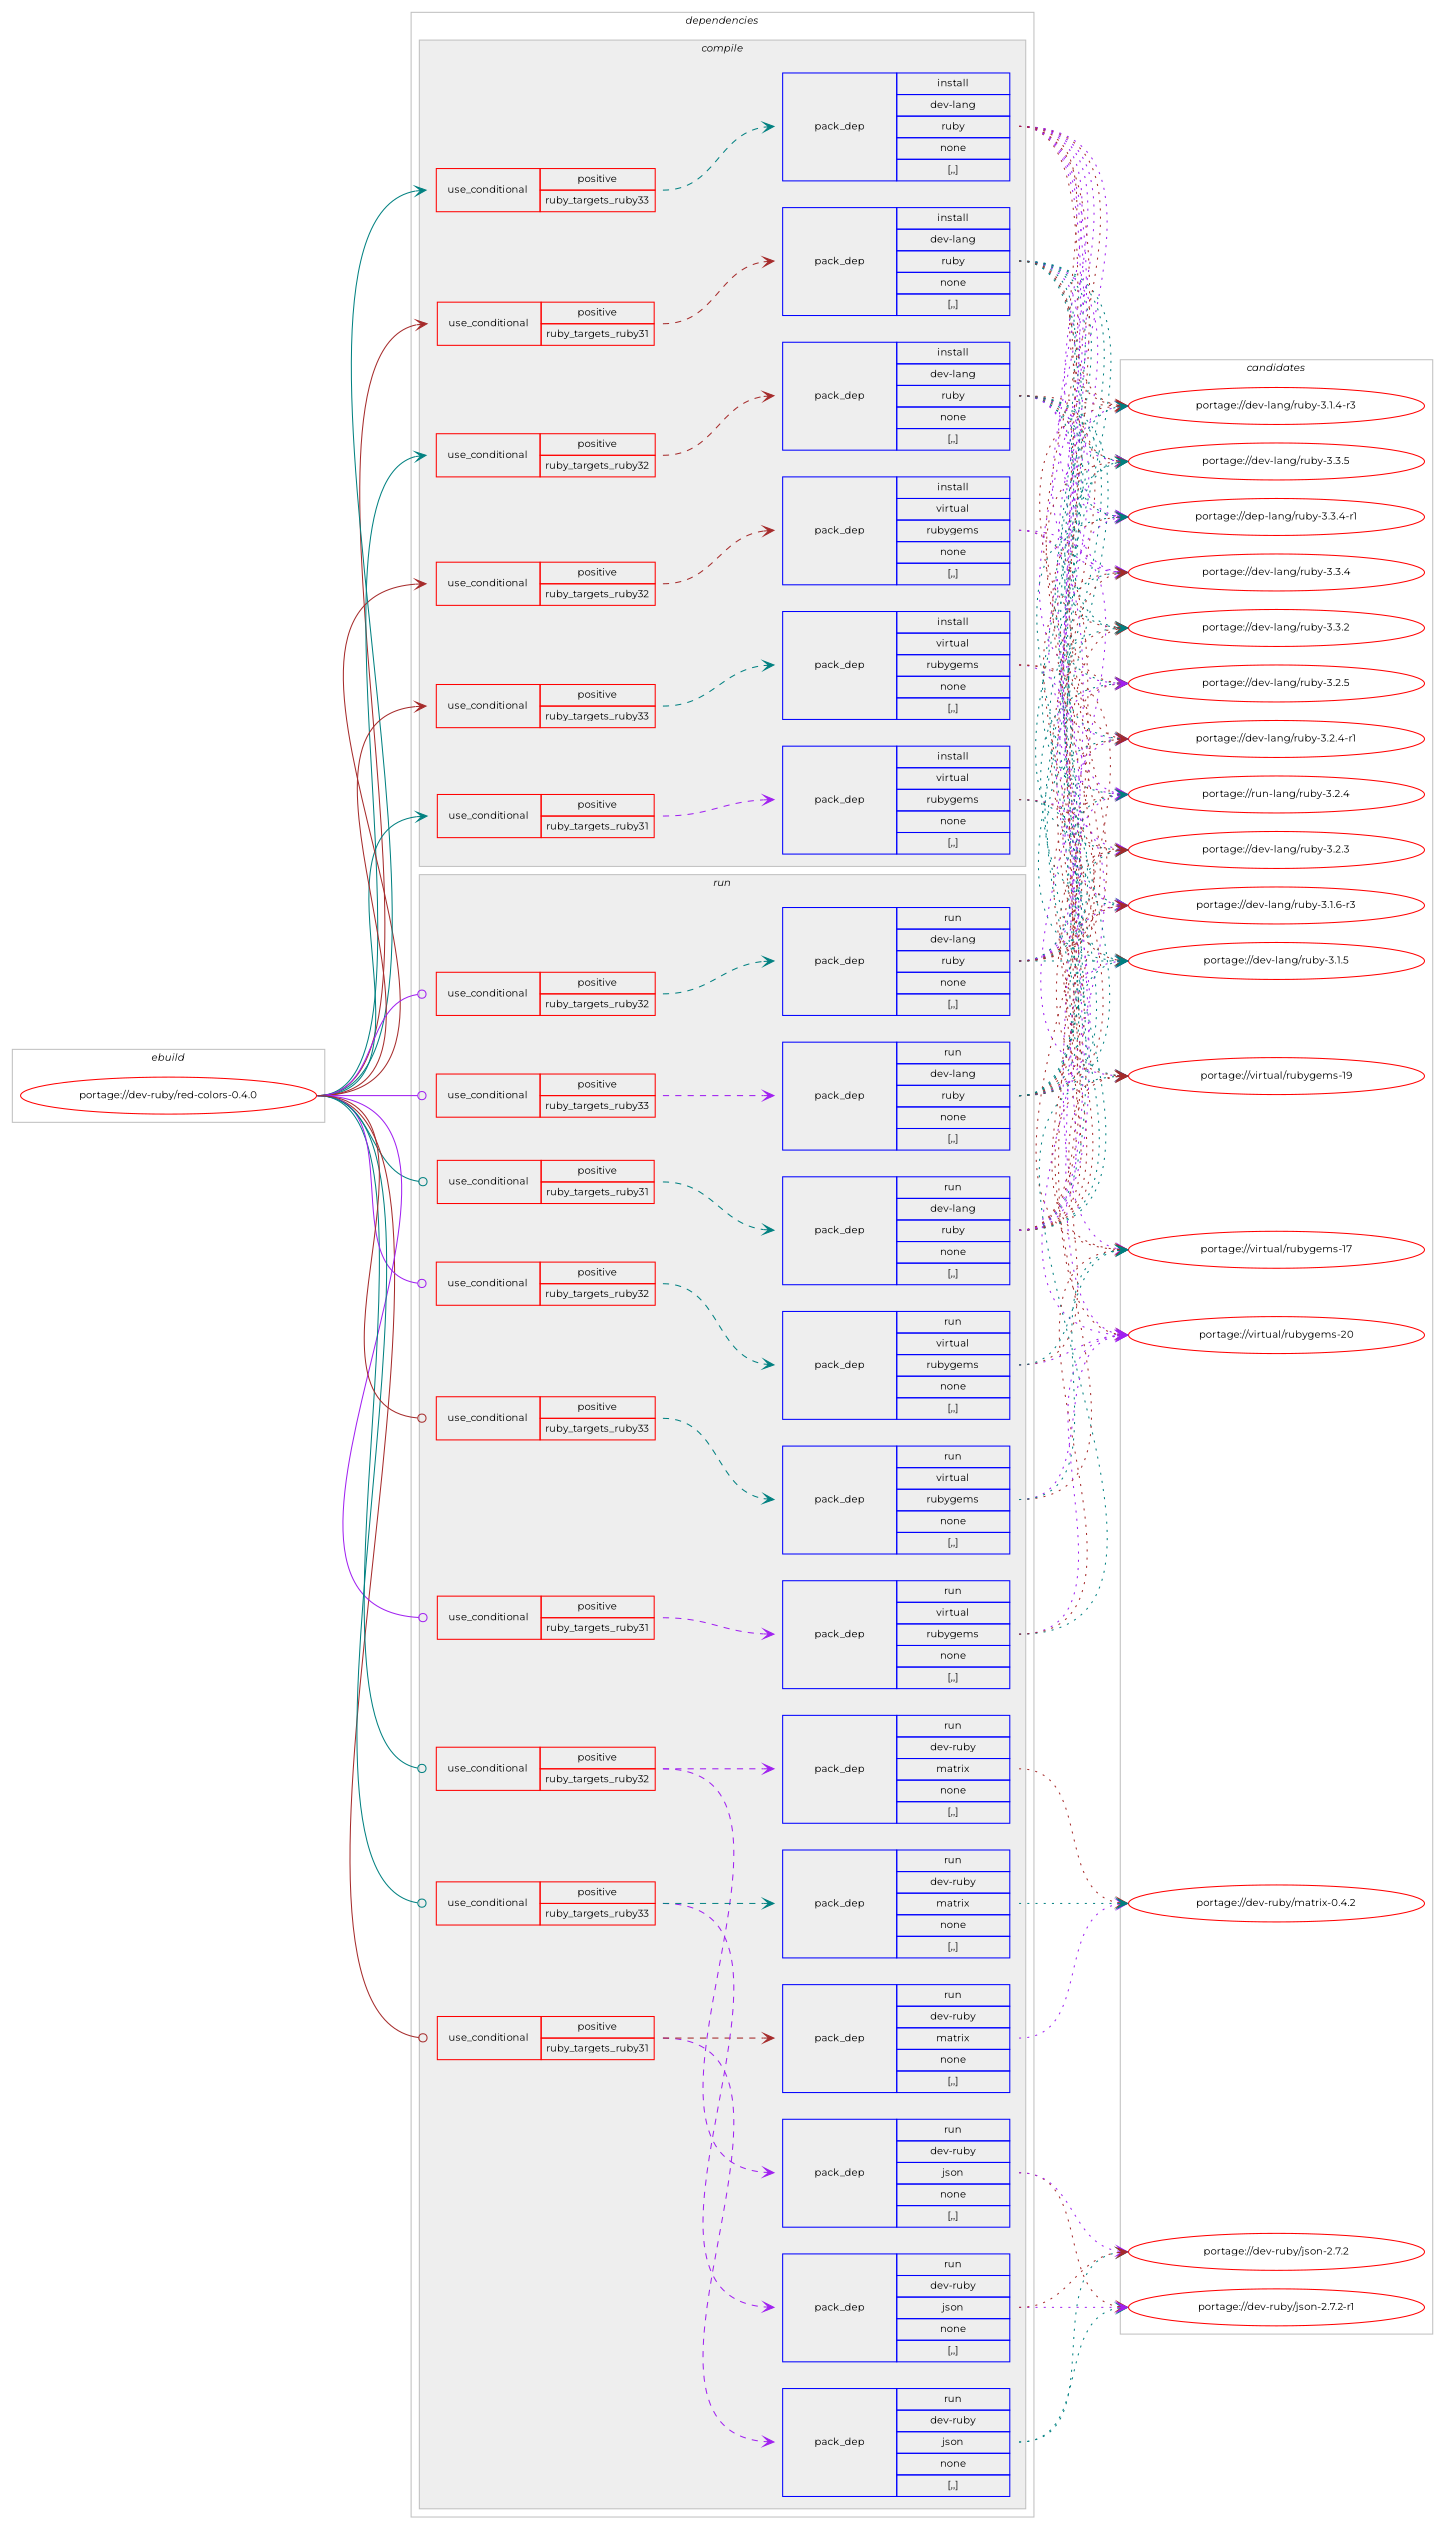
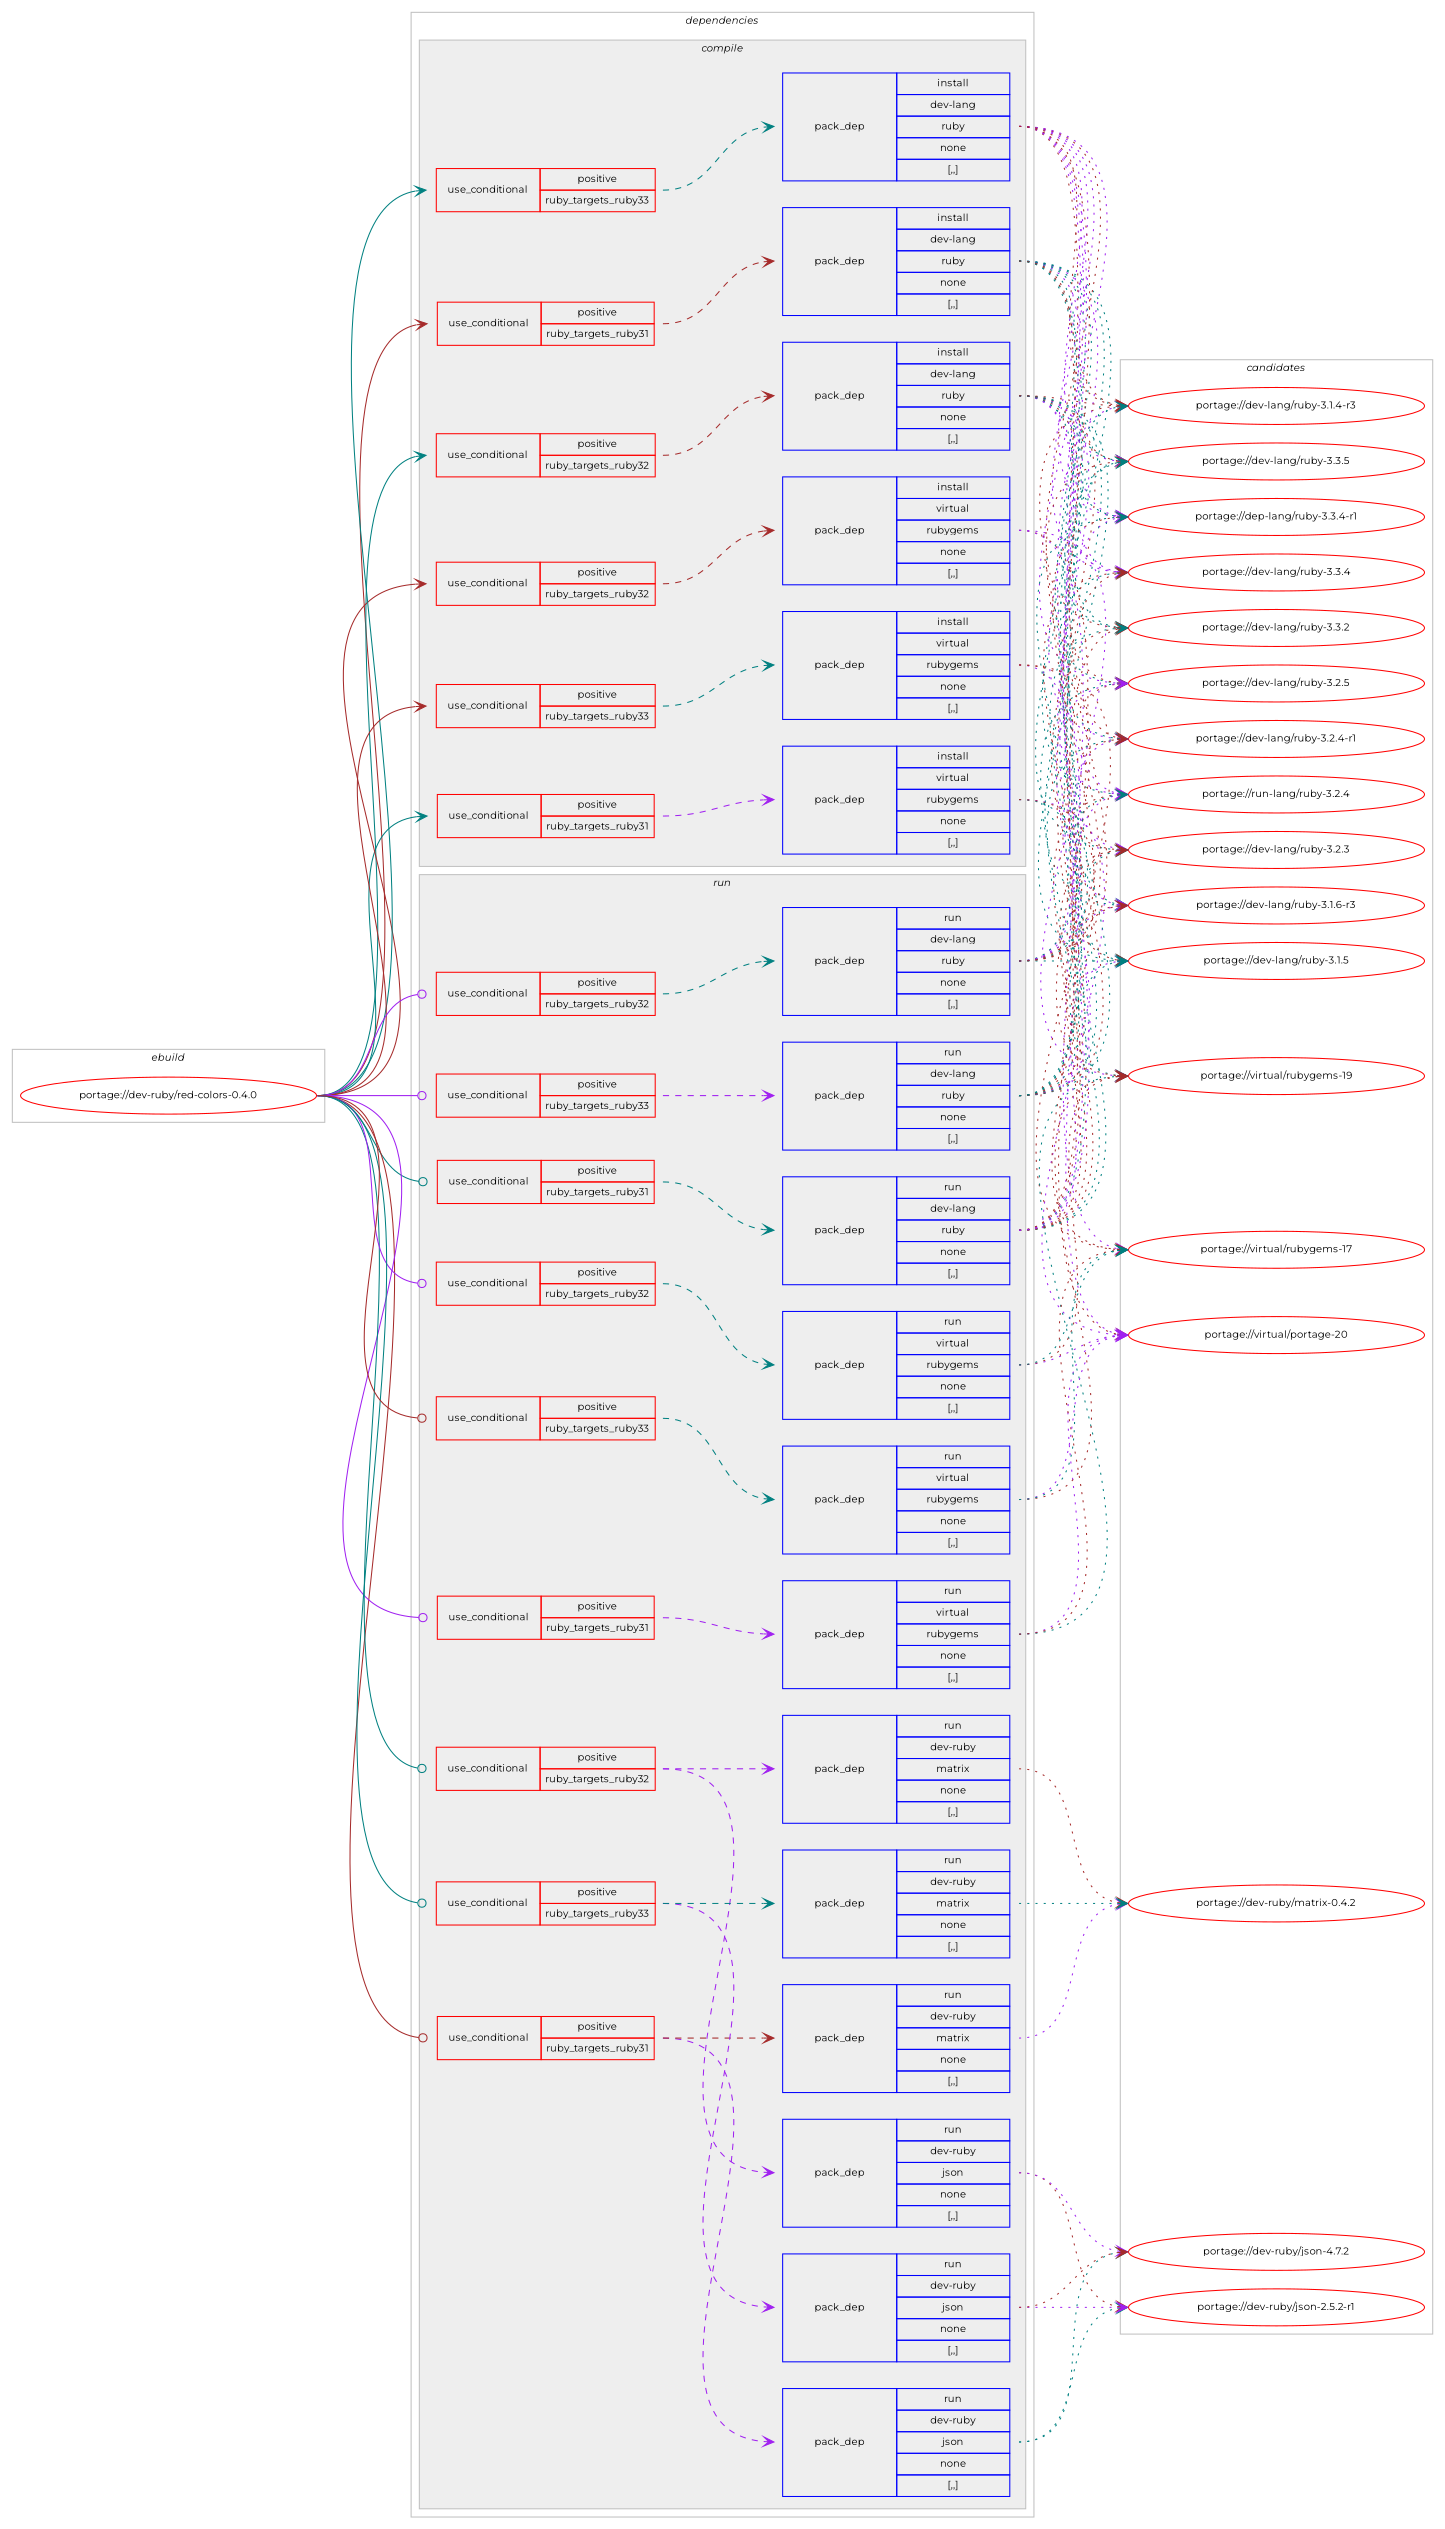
(1276, 1335) -> (1276, 1335)
(1276, 2252) -> (1276, 2252)
(1276, 2307) -> (1276, 2307)
